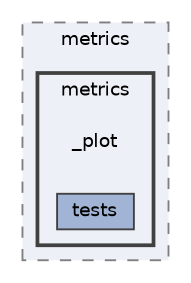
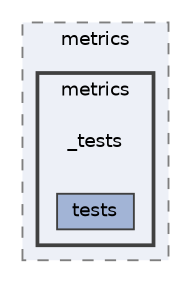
(95, 142) -> (95, 142)
